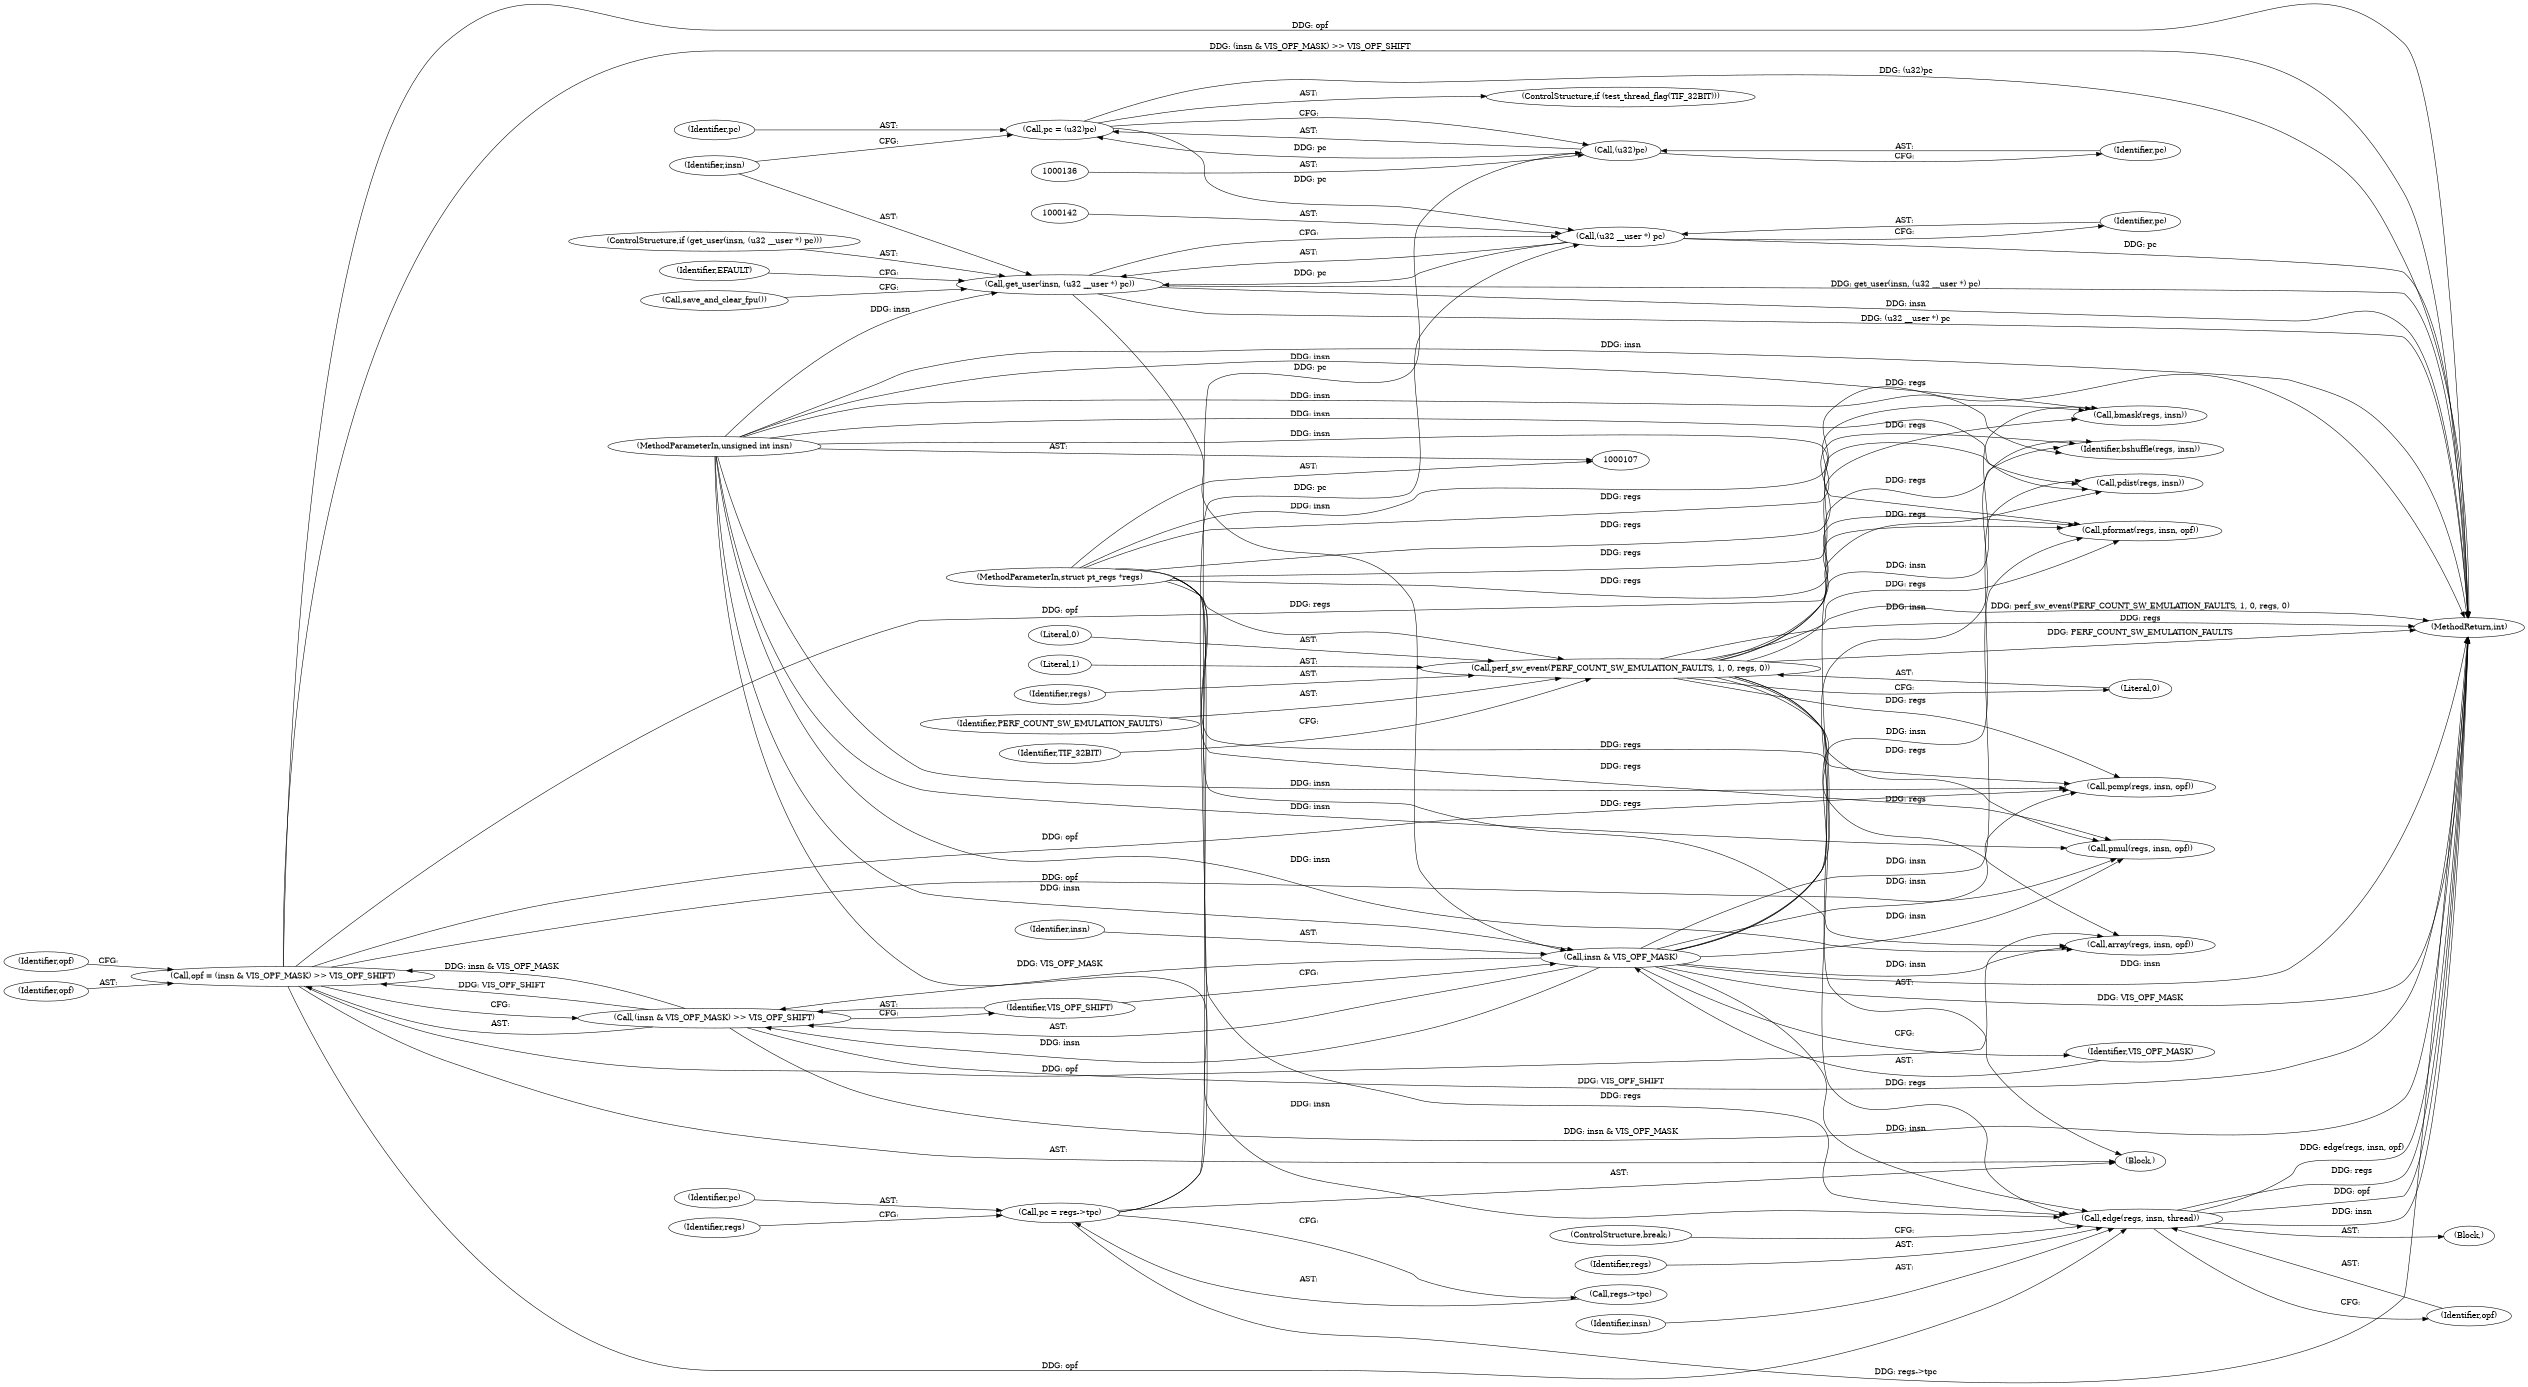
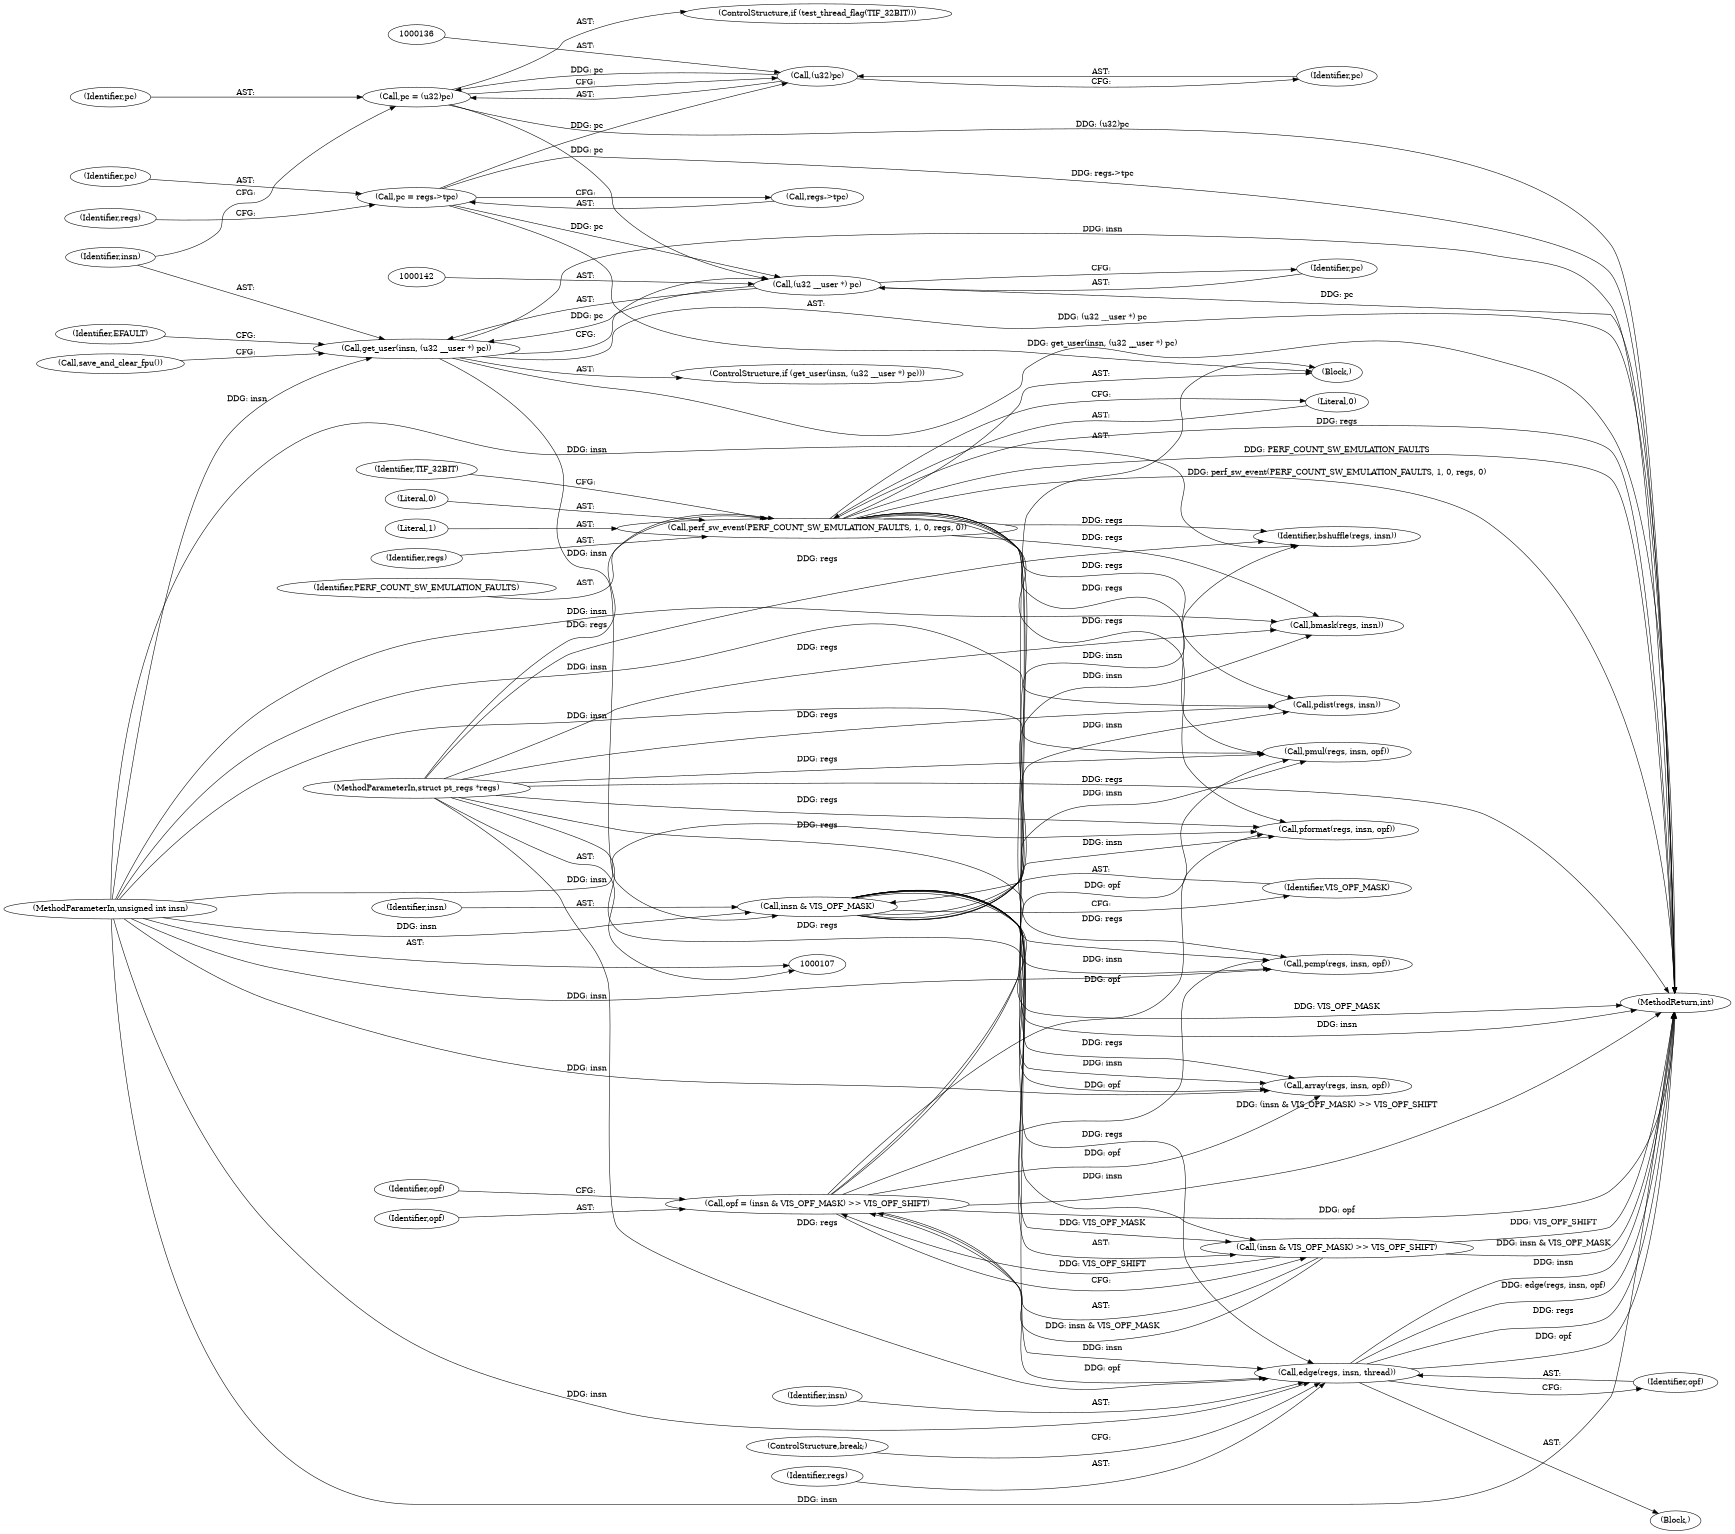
(900, 261) -> (568, 374)
(1060, 1008) -> none
